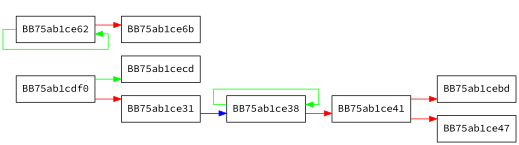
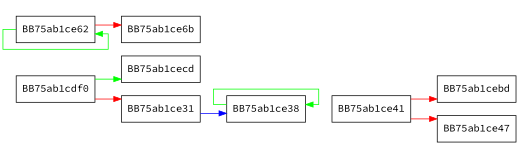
(315, 113) -> none
